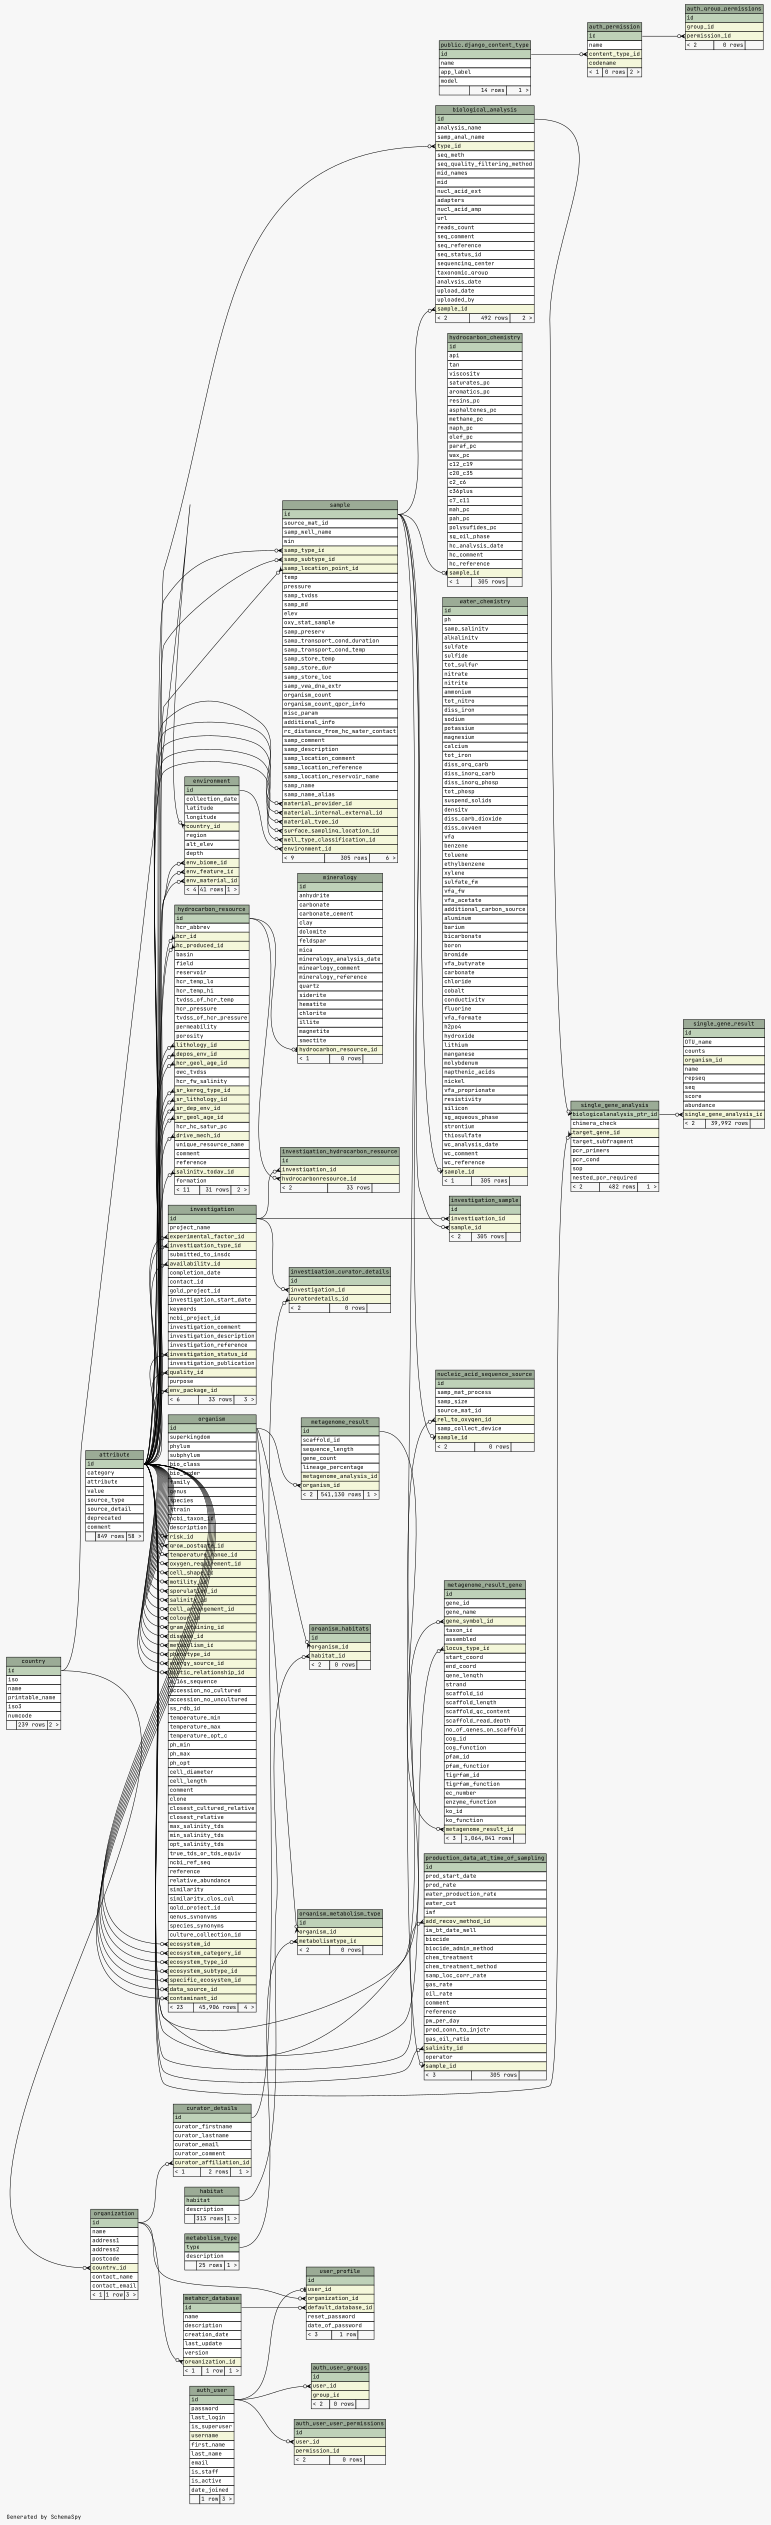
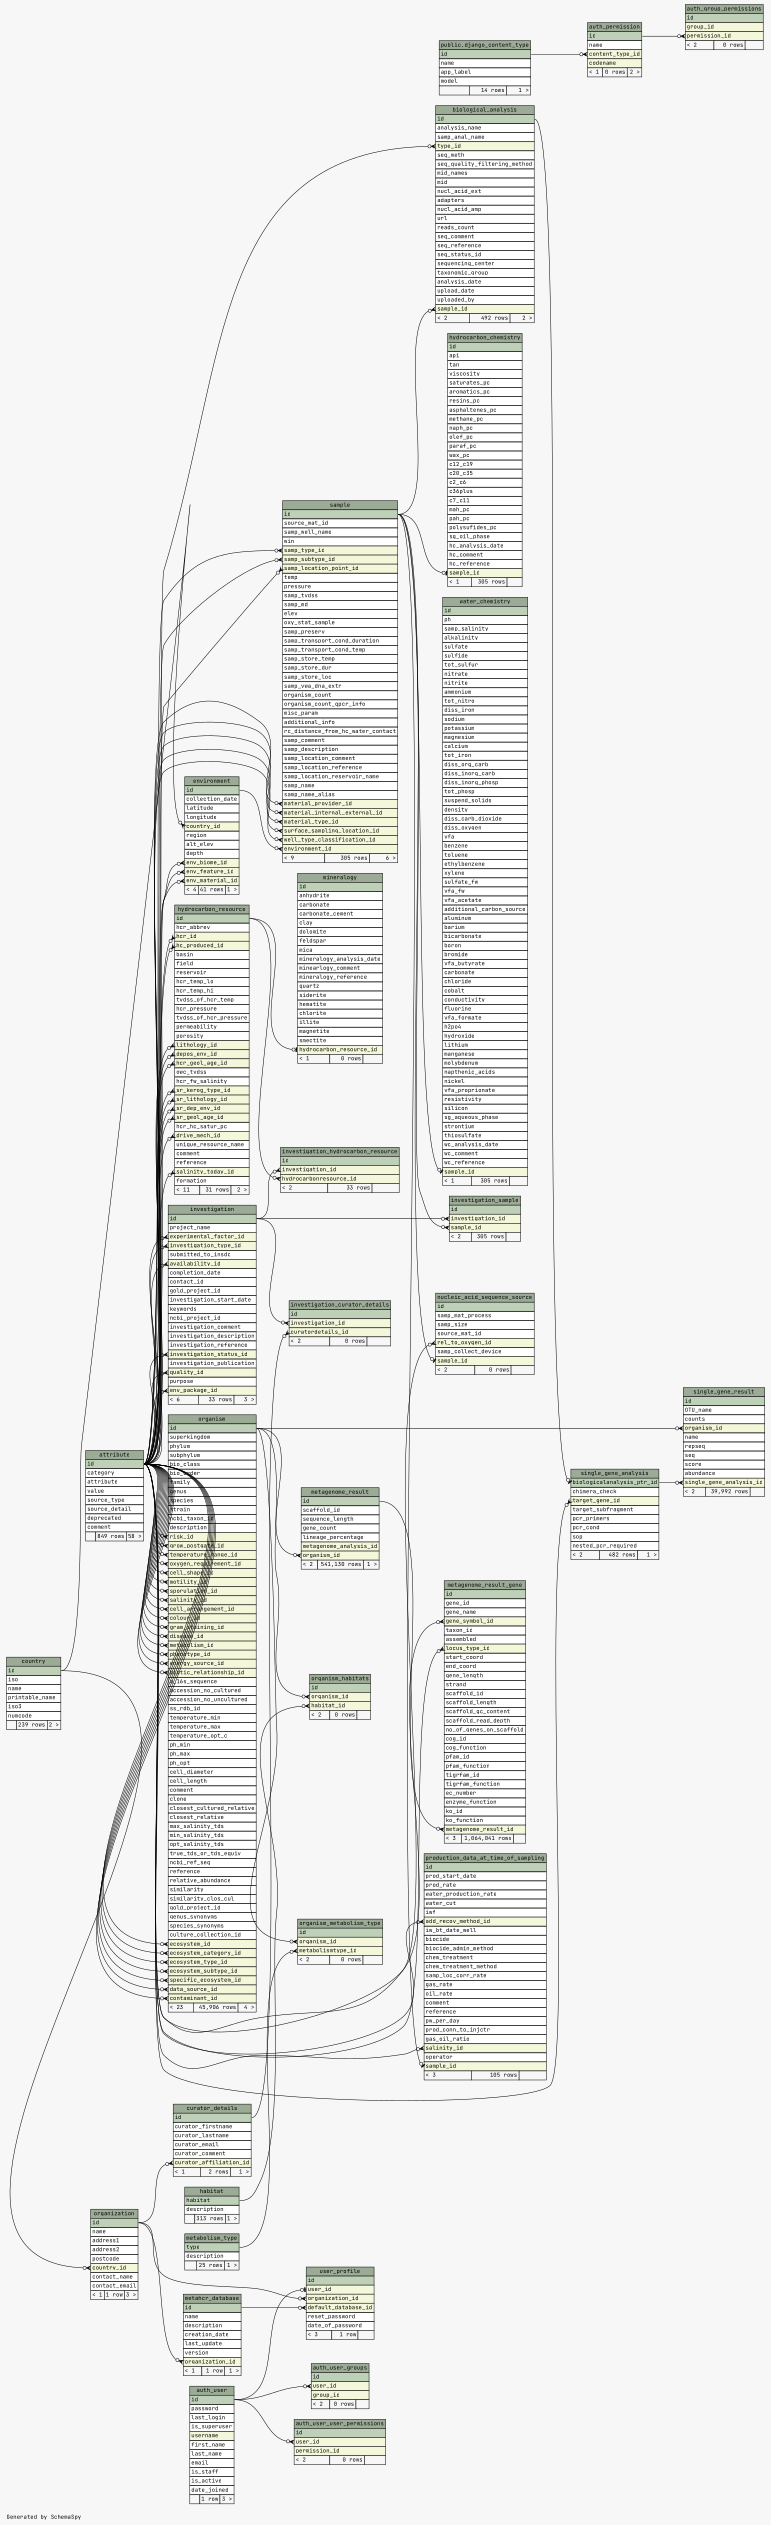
none -> (466, 1428)
(504, 2075) -> (504, 2075)
